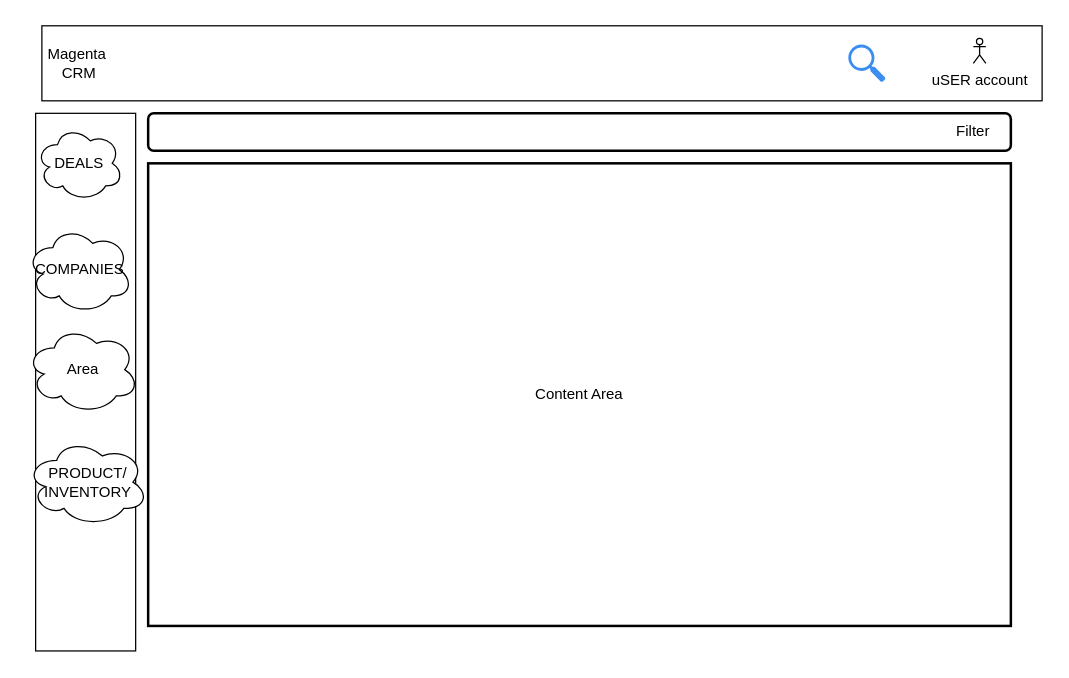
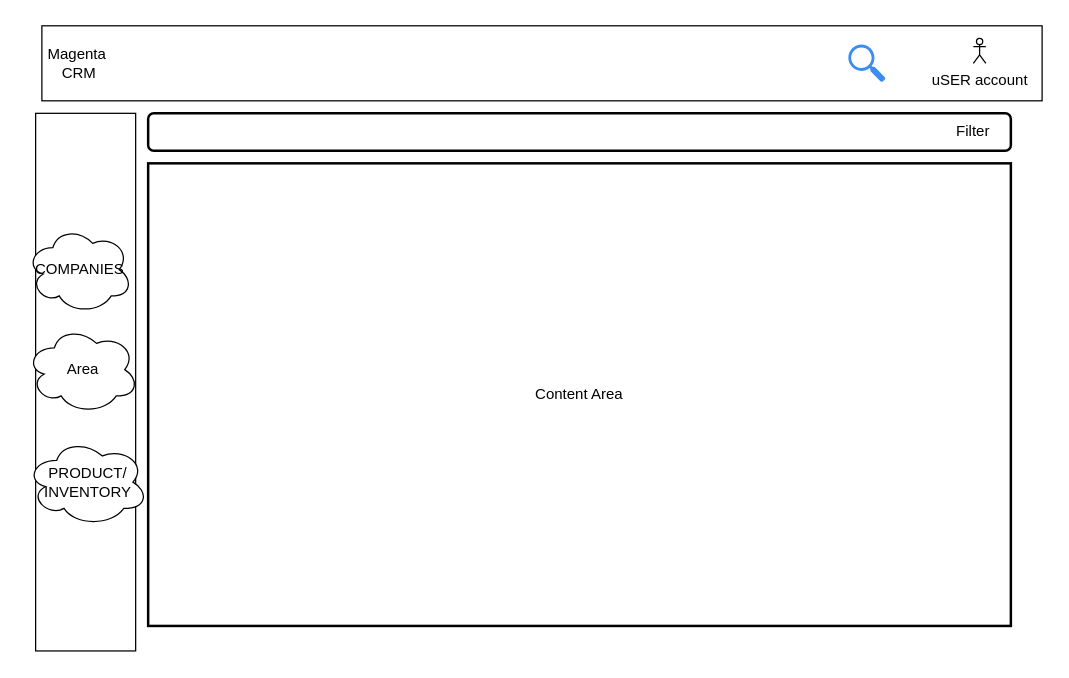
(79, 163) -> none
